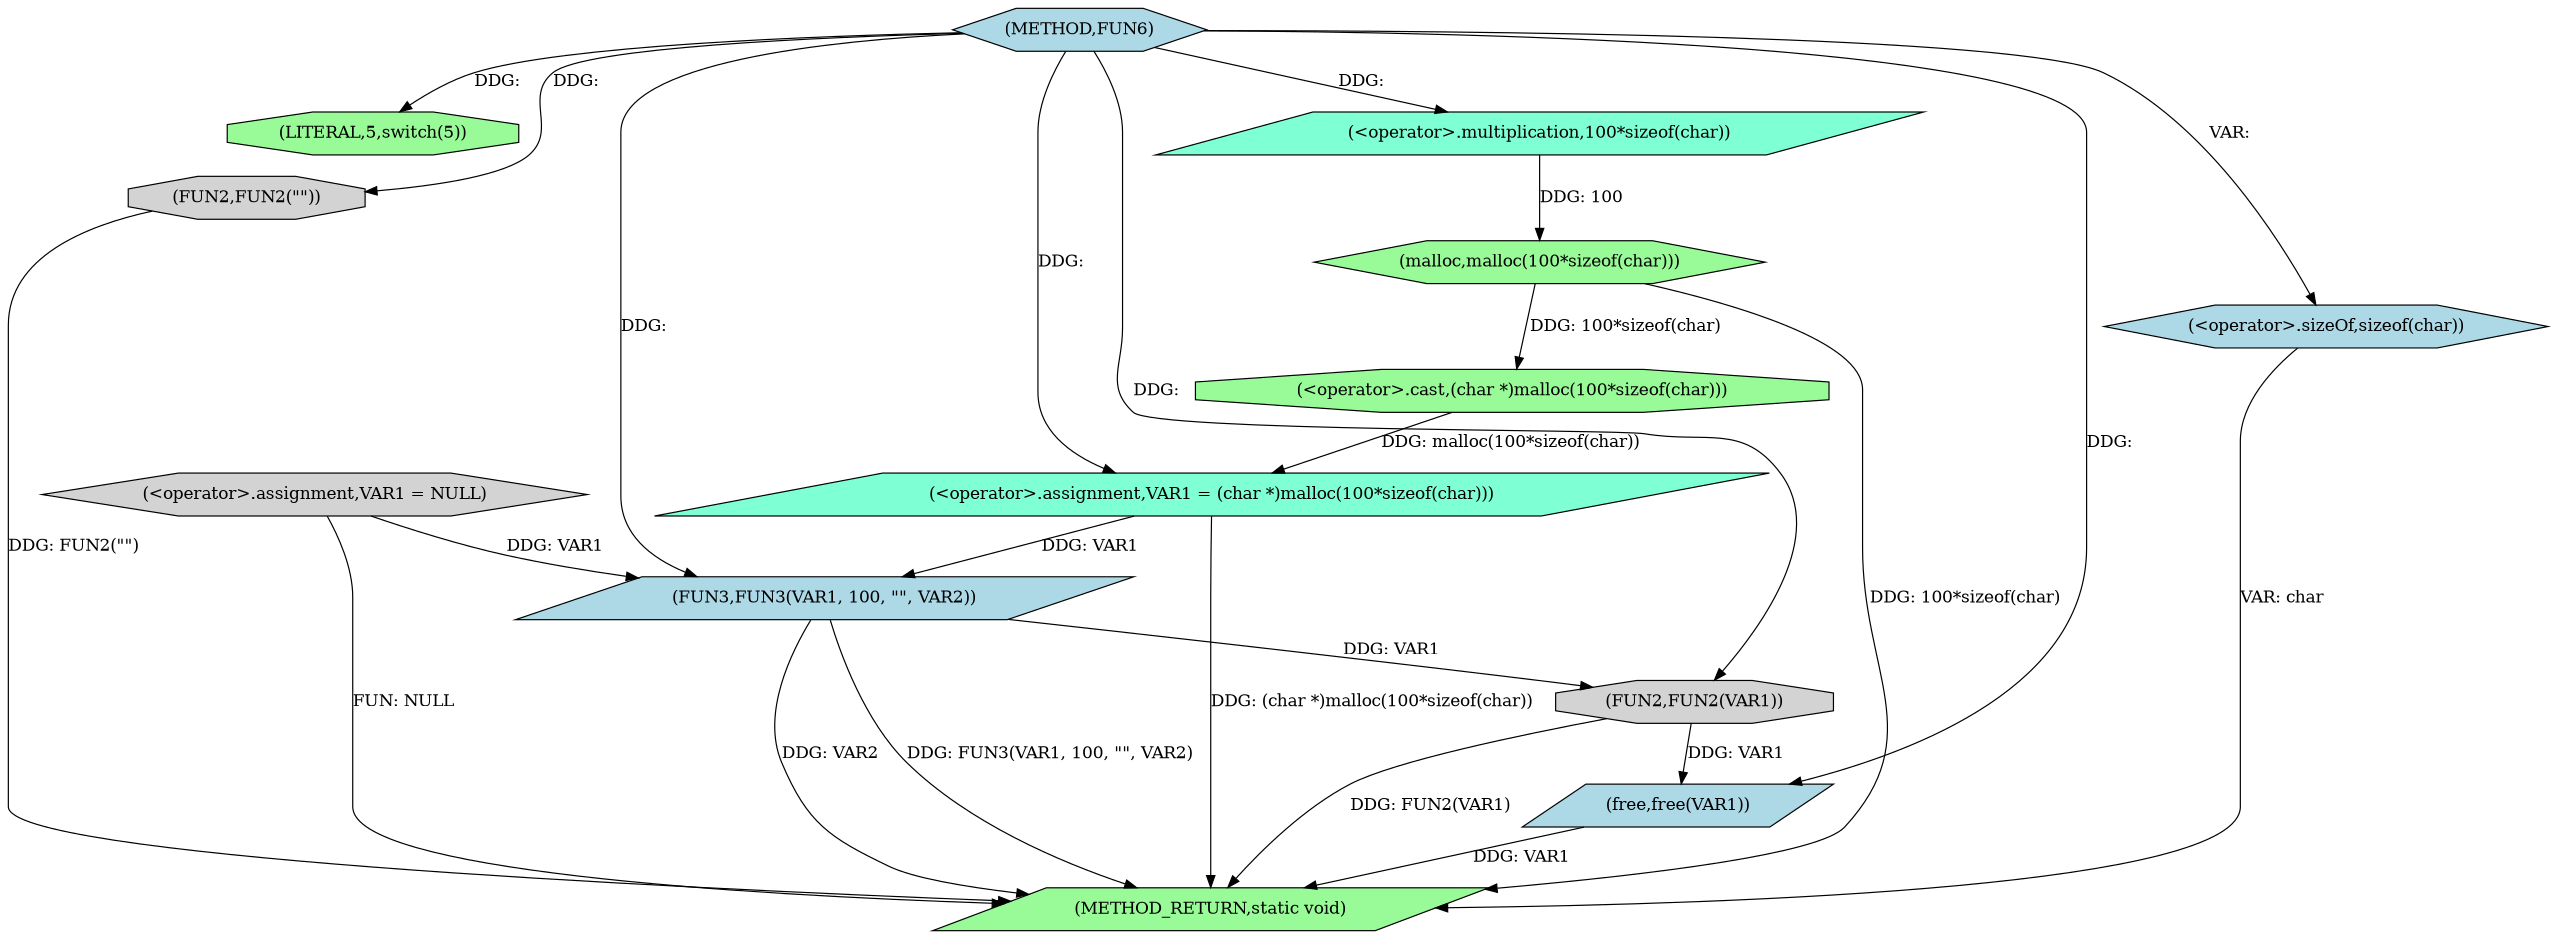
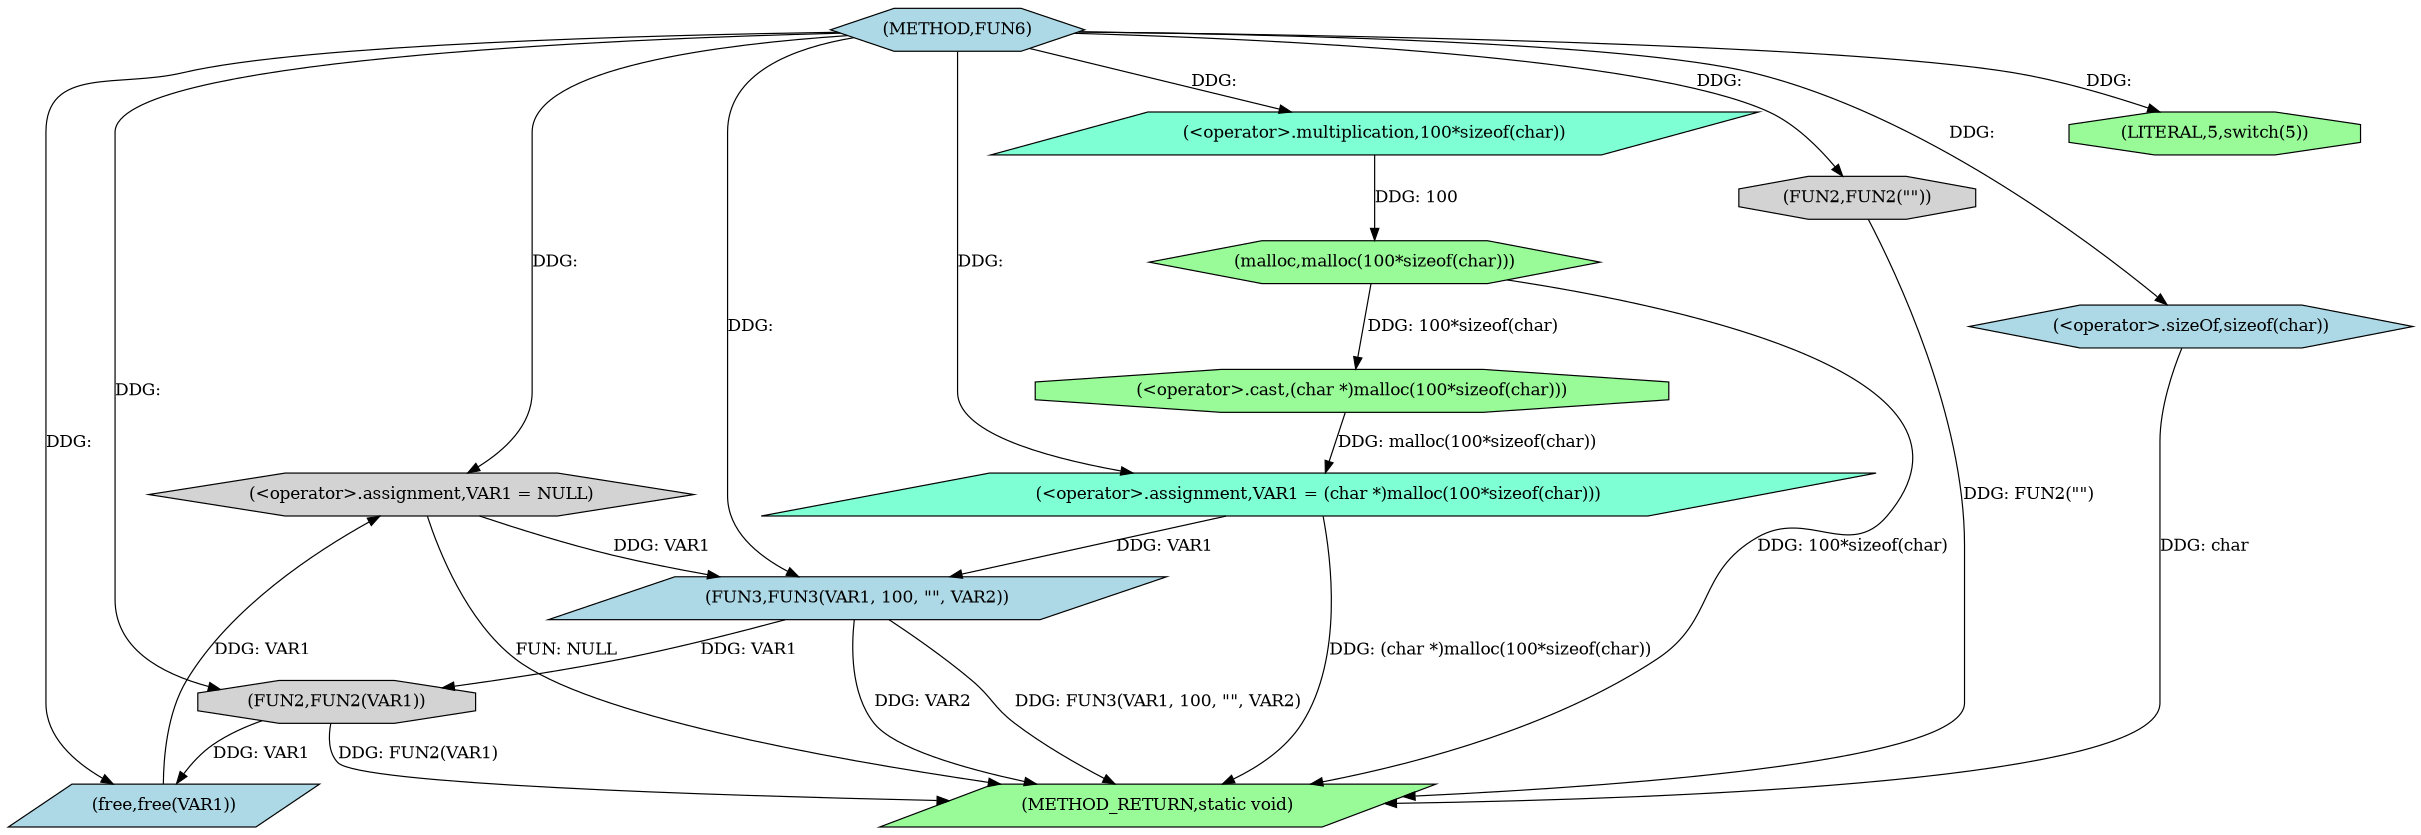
(2233, 133) -> (1975, 133)
none -> (532, 138)
(2282, 598) -> (2205, 546)
(1450, 856) -> (229, 626)
